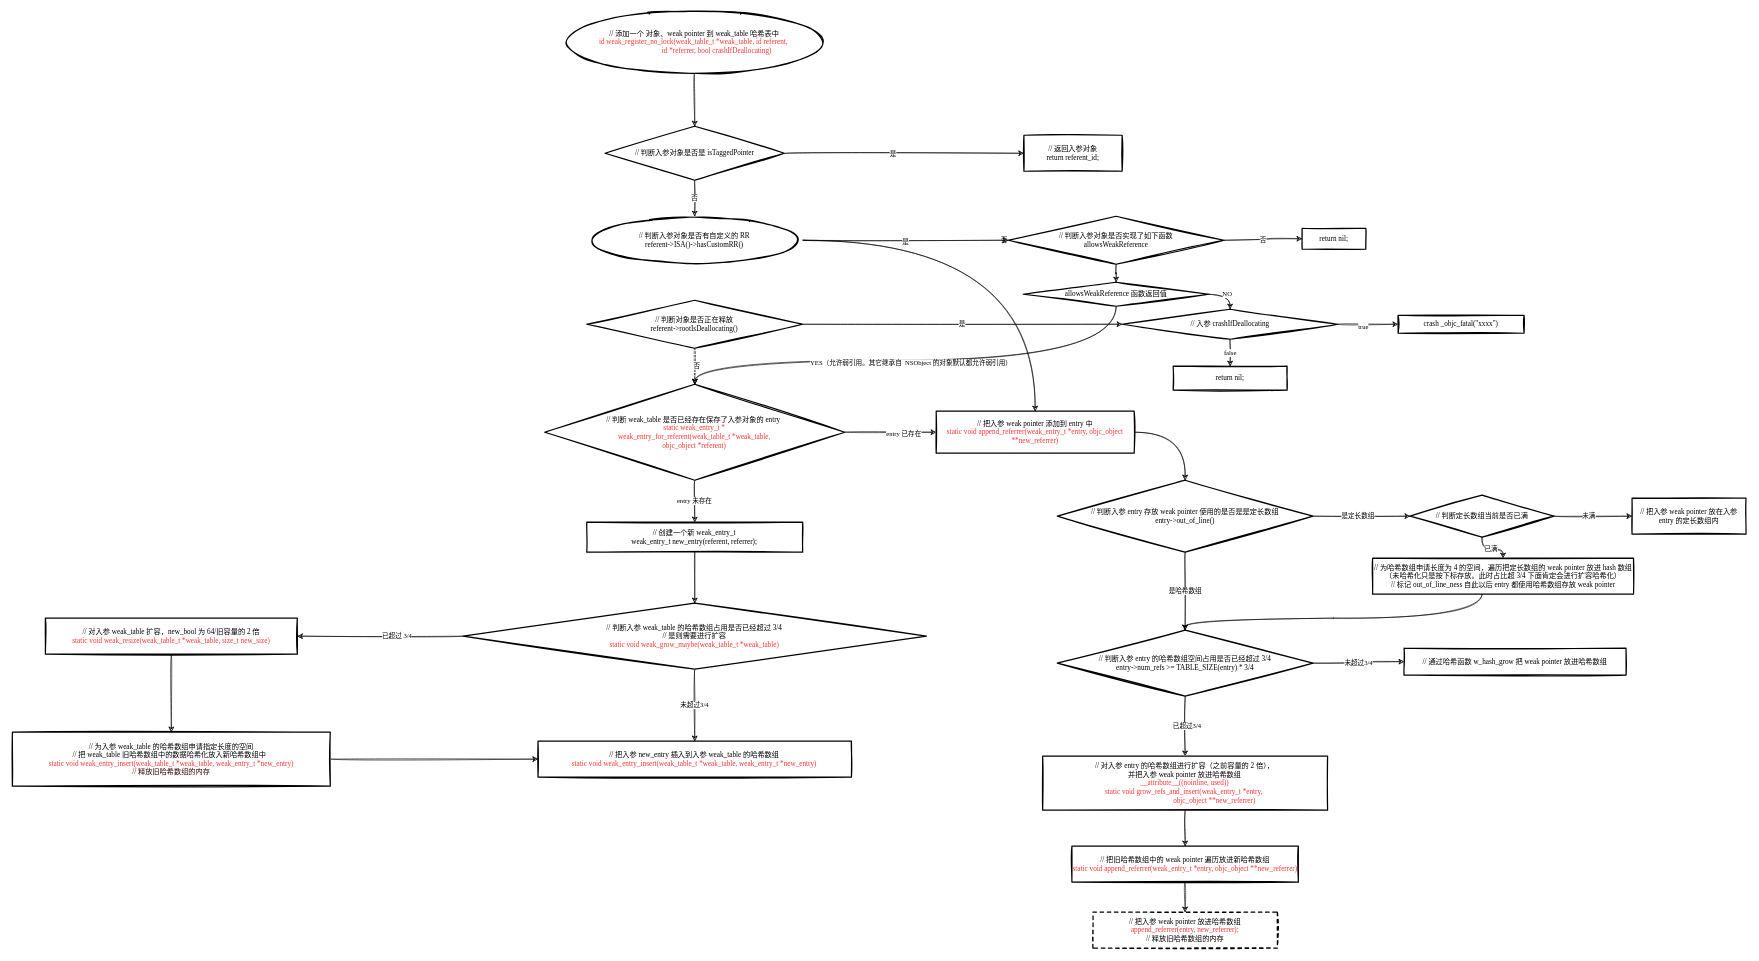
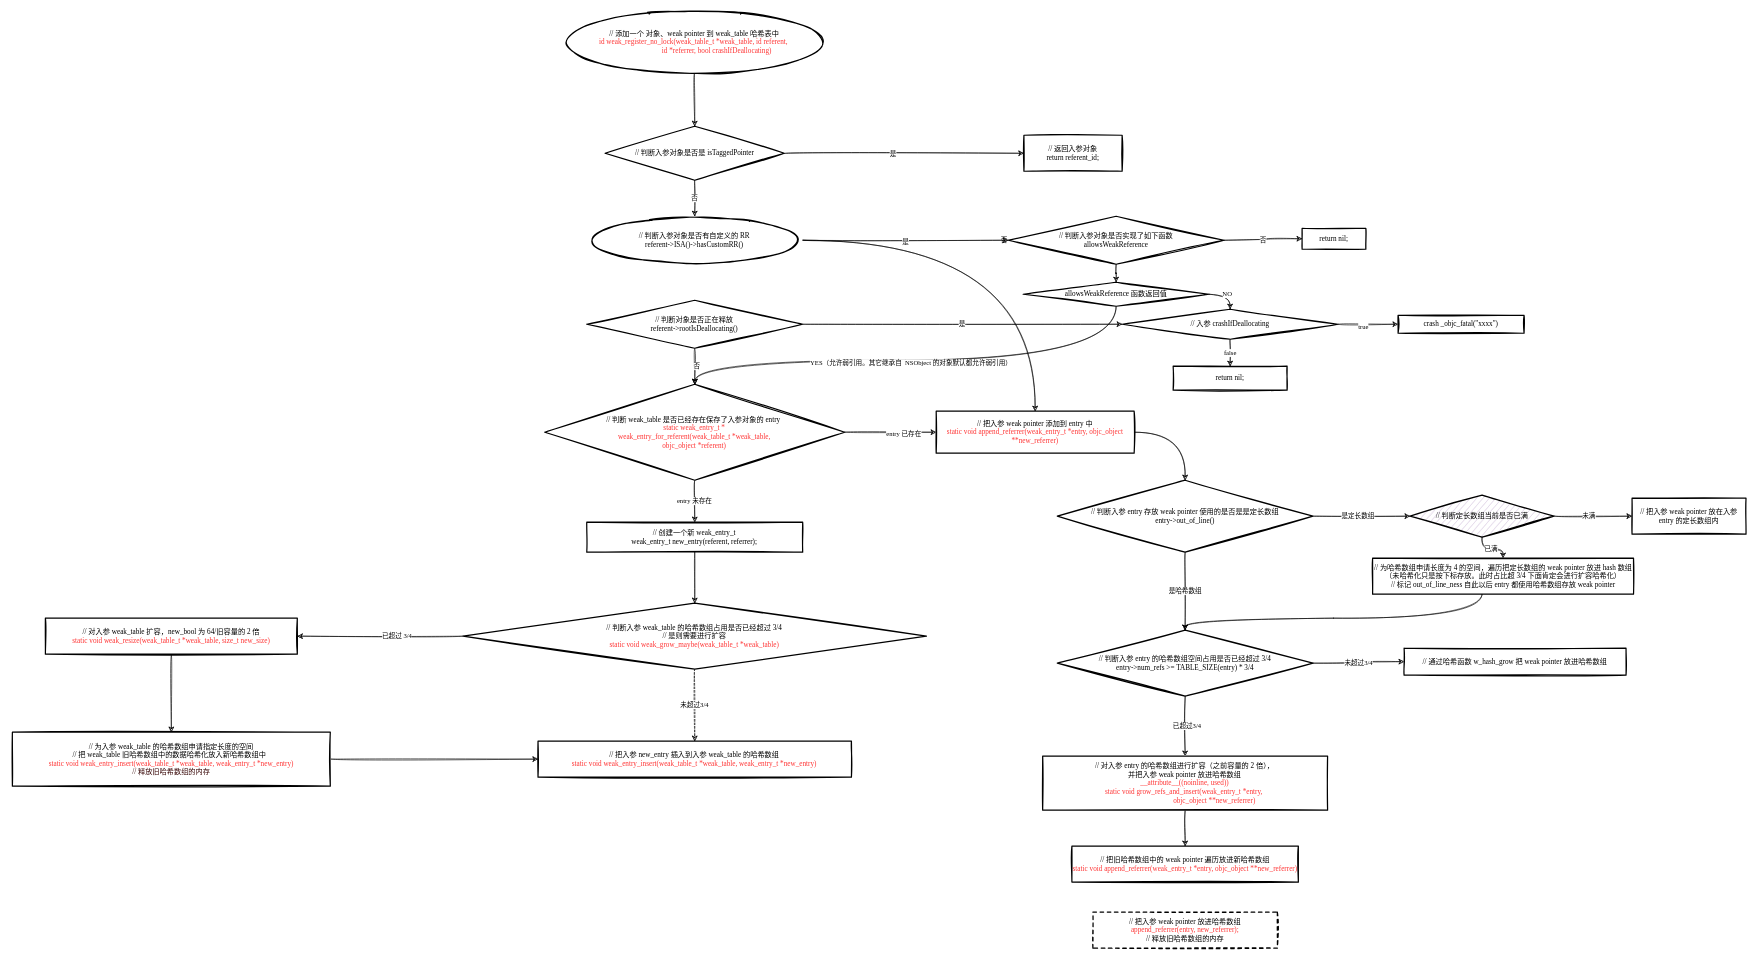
(695, 363) -> (695, 363)
(1482, 516) -> (1482, 516)
(695, 702) -> (695, 702)
(1185, 896) -> none
